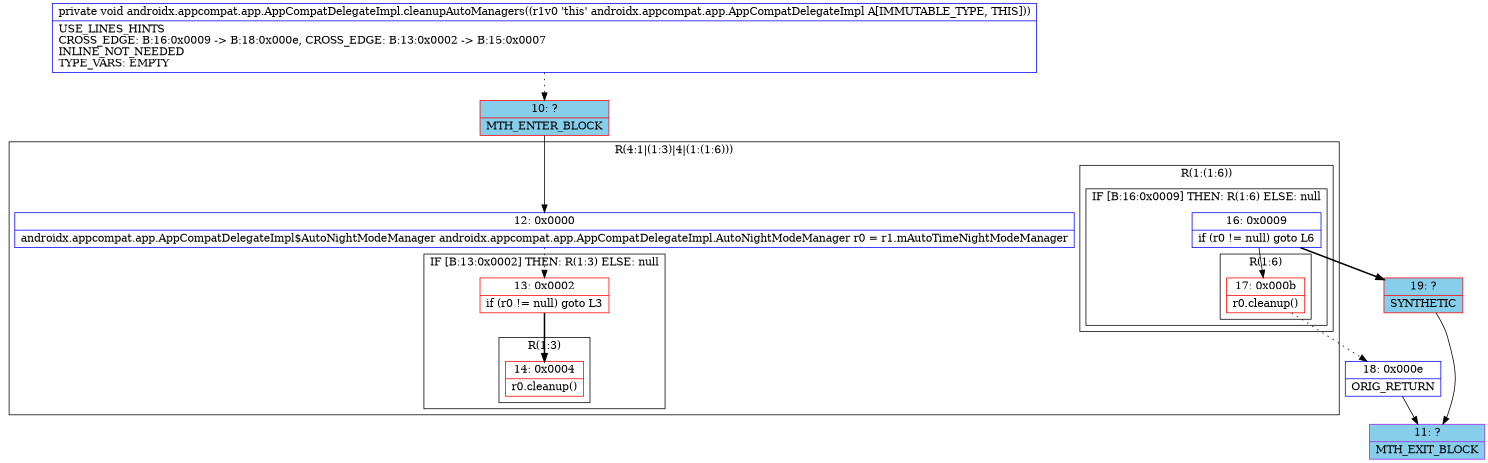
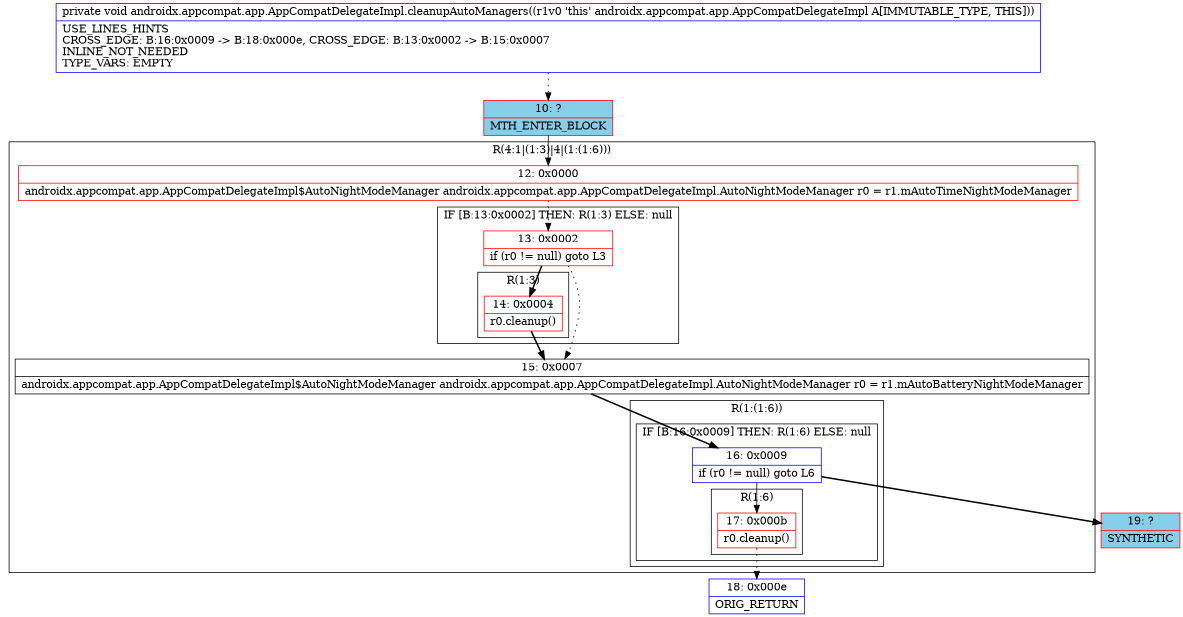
(544, 230) -> (548, 183)
none -> (552, 377)
(1427, 442) -> none
